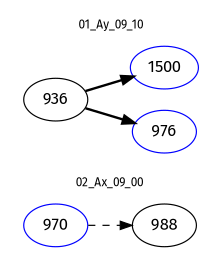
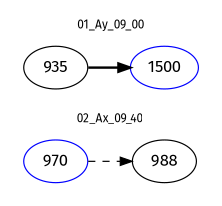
(111, 26) -> (111, 26)
(56, 100) -> (56, 68)
(164, 132) -> none
(110, 183) -> (110, 119)
